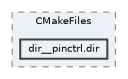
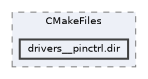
(64, 49) -> (74, 49)
